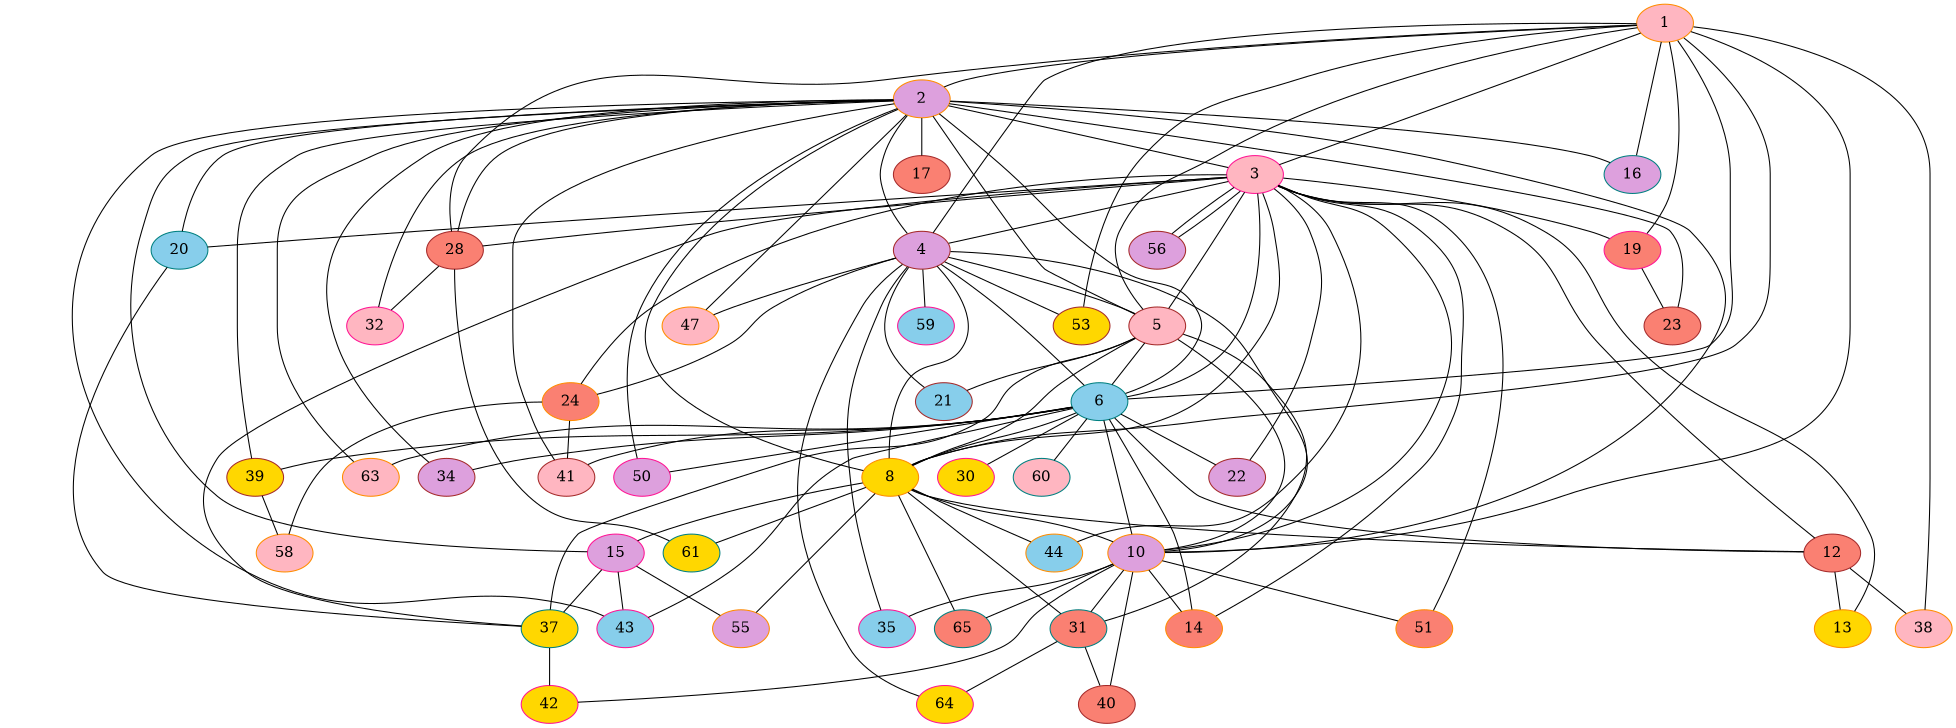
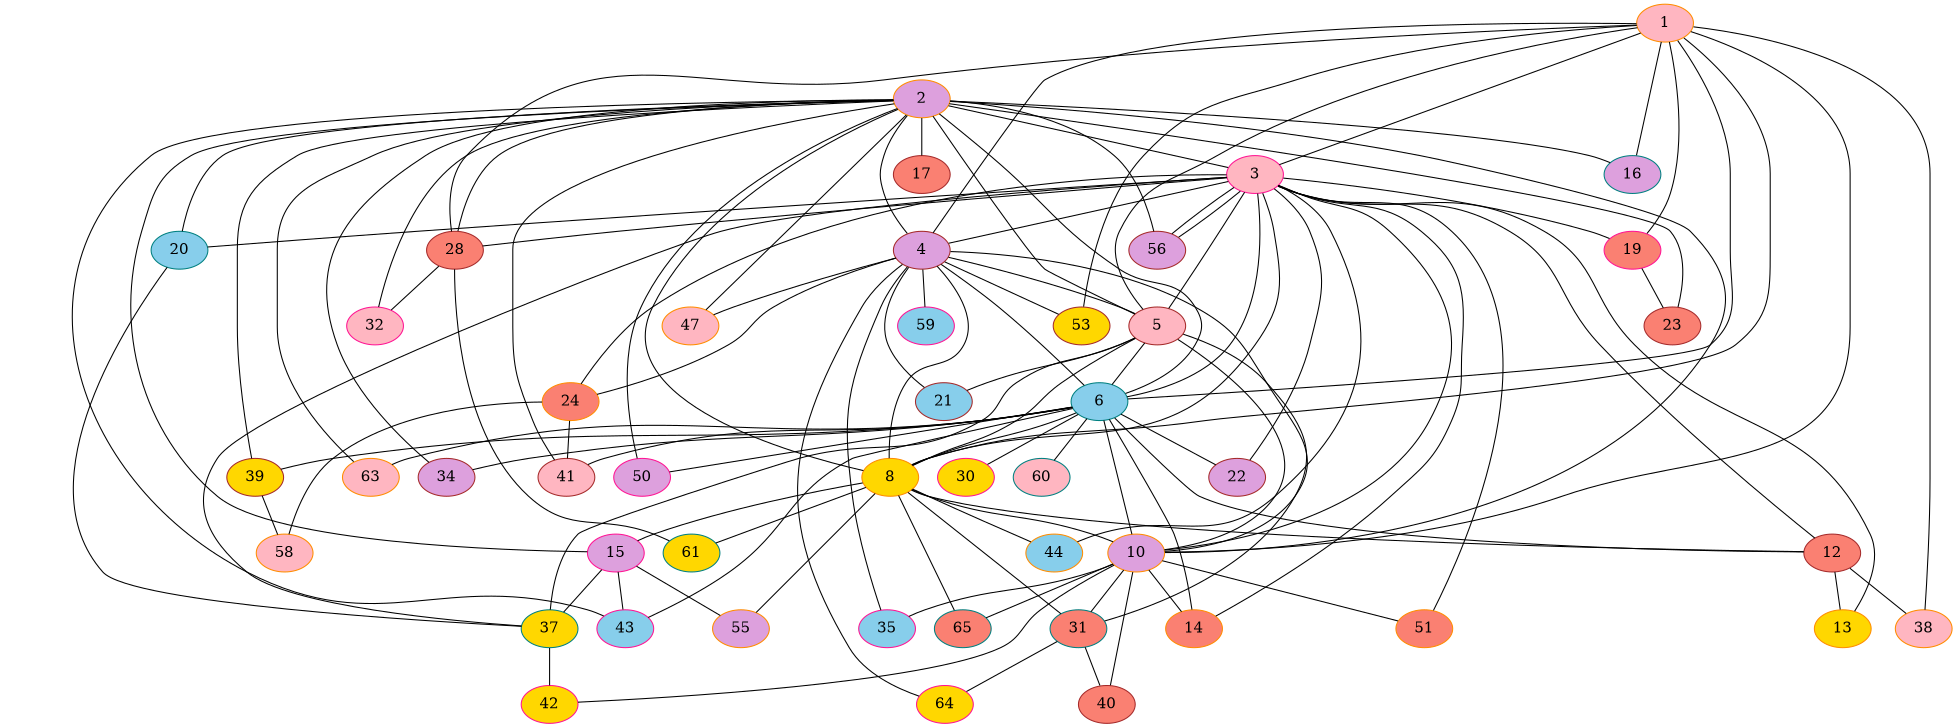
(1289, 44) -> (1105, 149)
